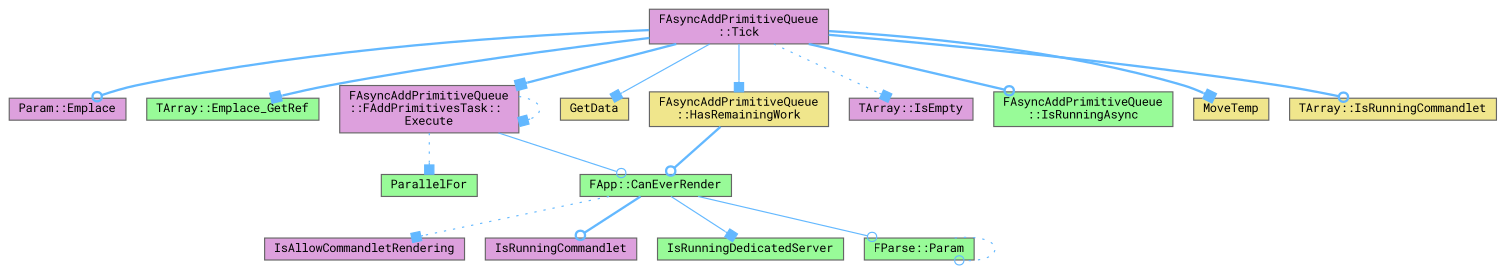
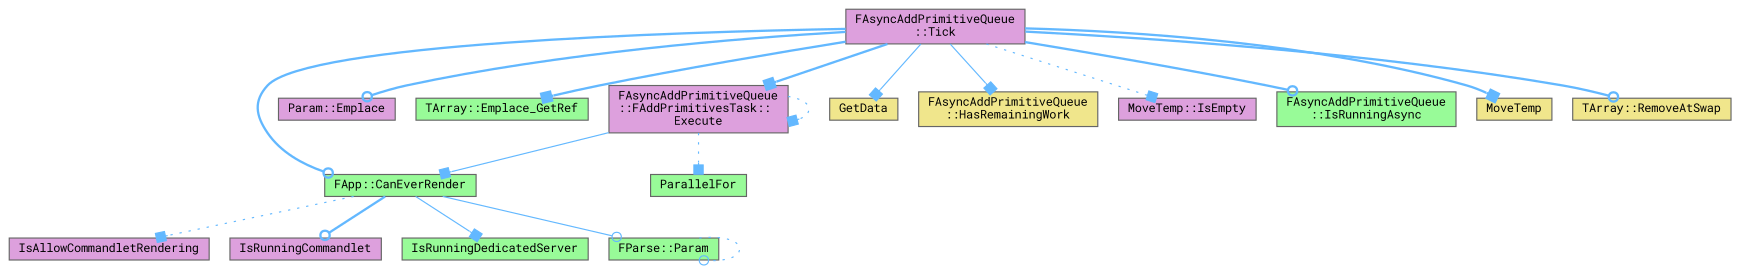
(911, 109) -> (1187, 109)
(1393, 109) -> (1652, 109)
(697, 147) -> (493, 44)
(557, 152) -> (530, 152)
